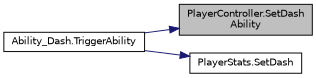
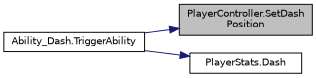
(246, 20) -> (246, 20)
(246, 63) -> (246, 63)
